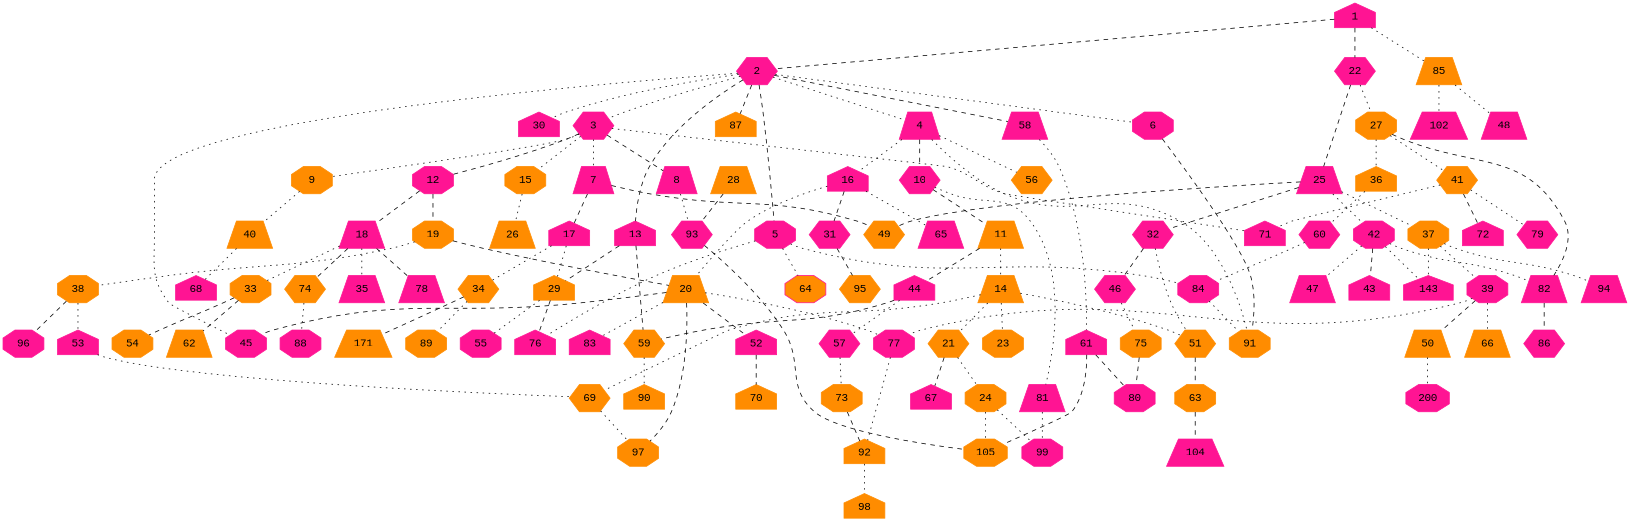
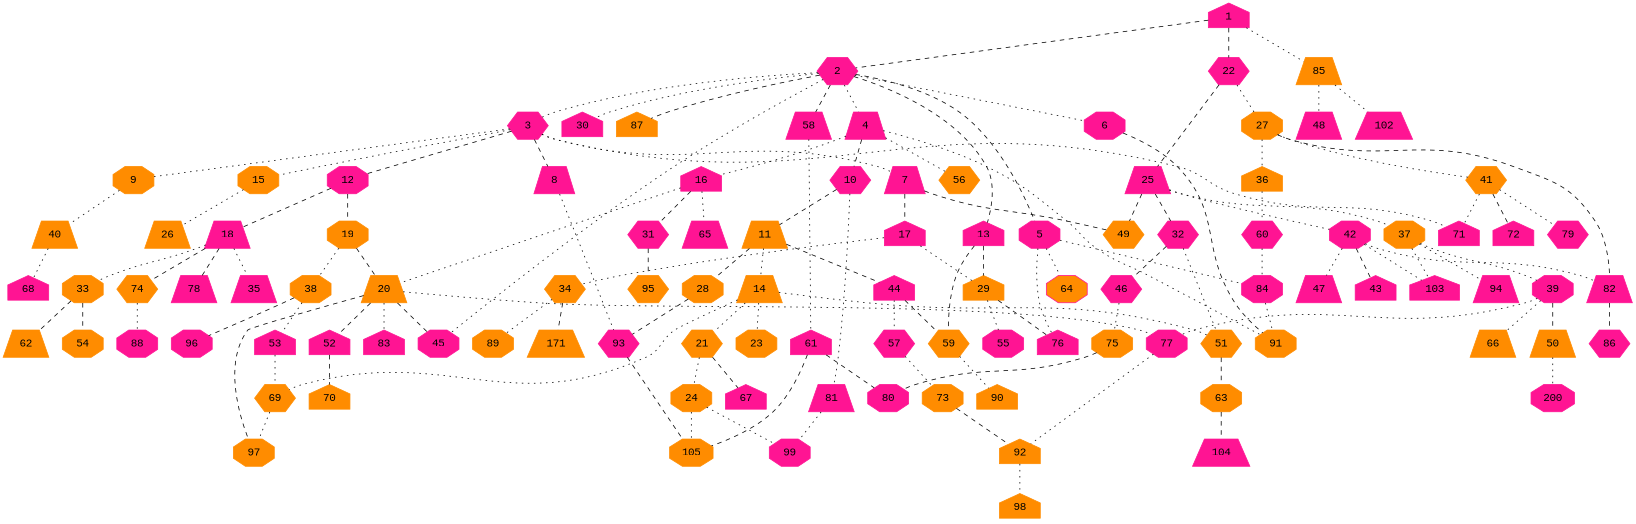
(733, 180) -> (703, 289)
none -> (732, 263)
(1428, 289) -> (1435, 289)
